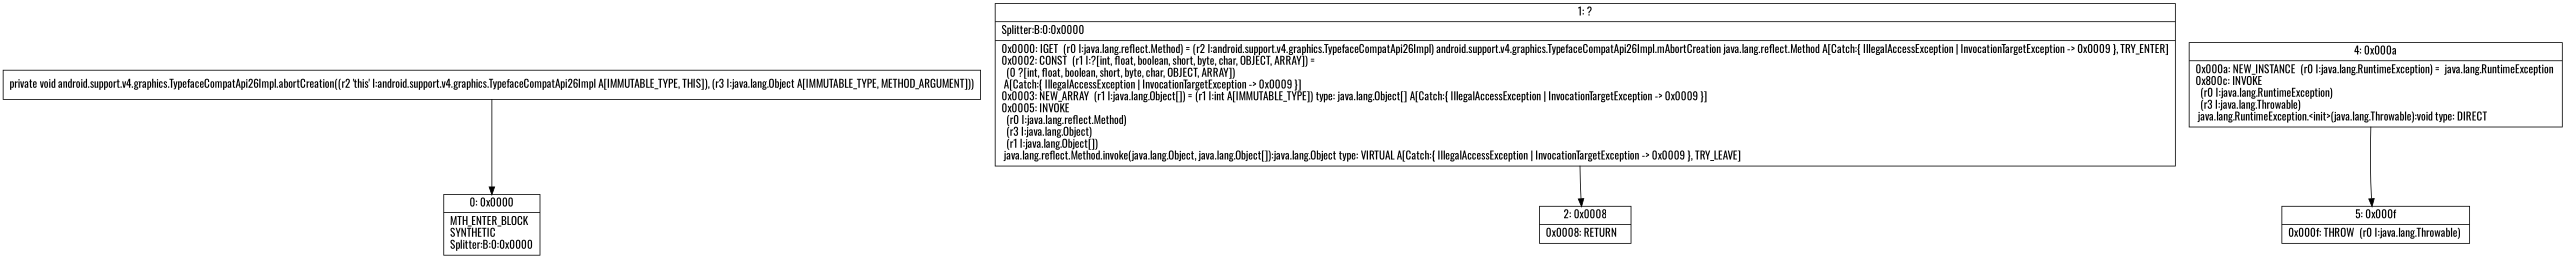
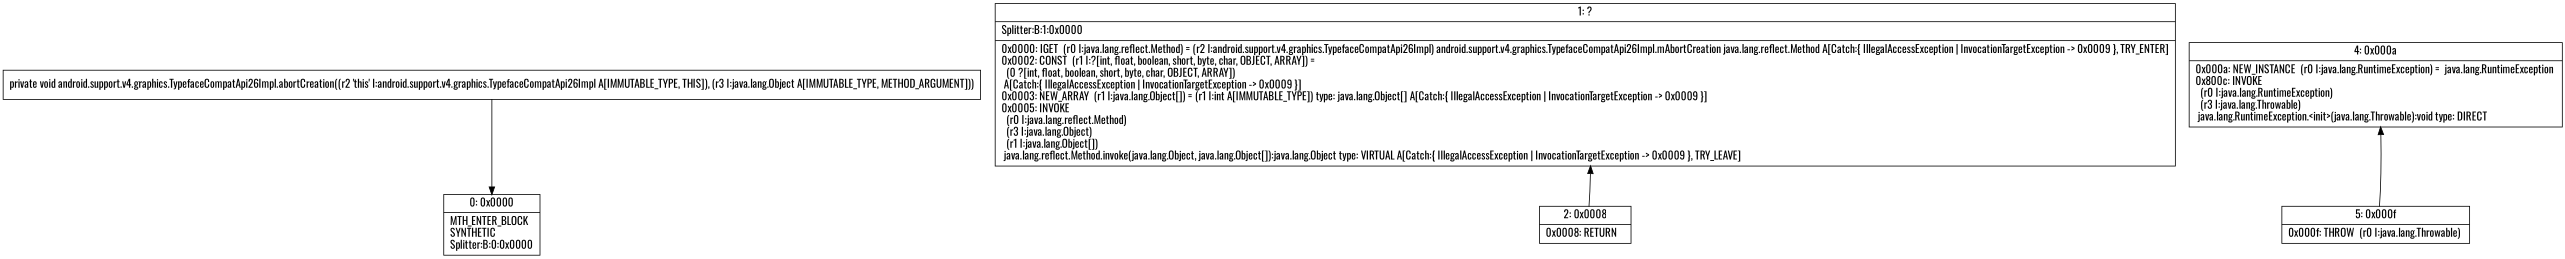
(1043, 31) -> (1042, 31)
(2370, 163) -> (2381, 171)
(1580, 182) -> (1590, 190)
